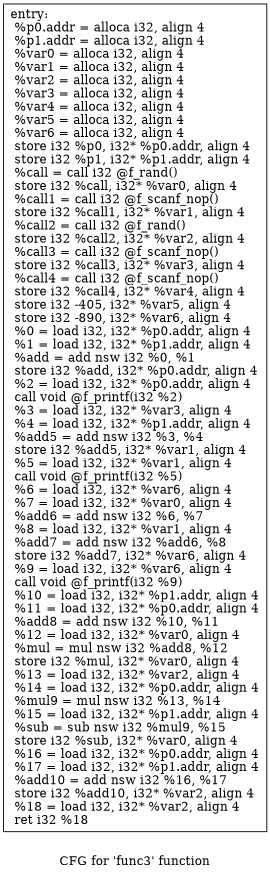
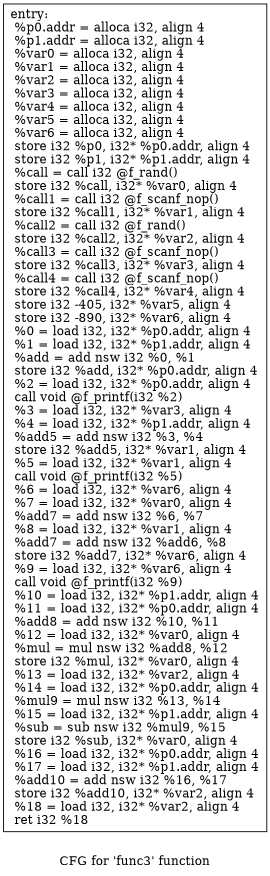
(107, 516) -> (107, 516)
